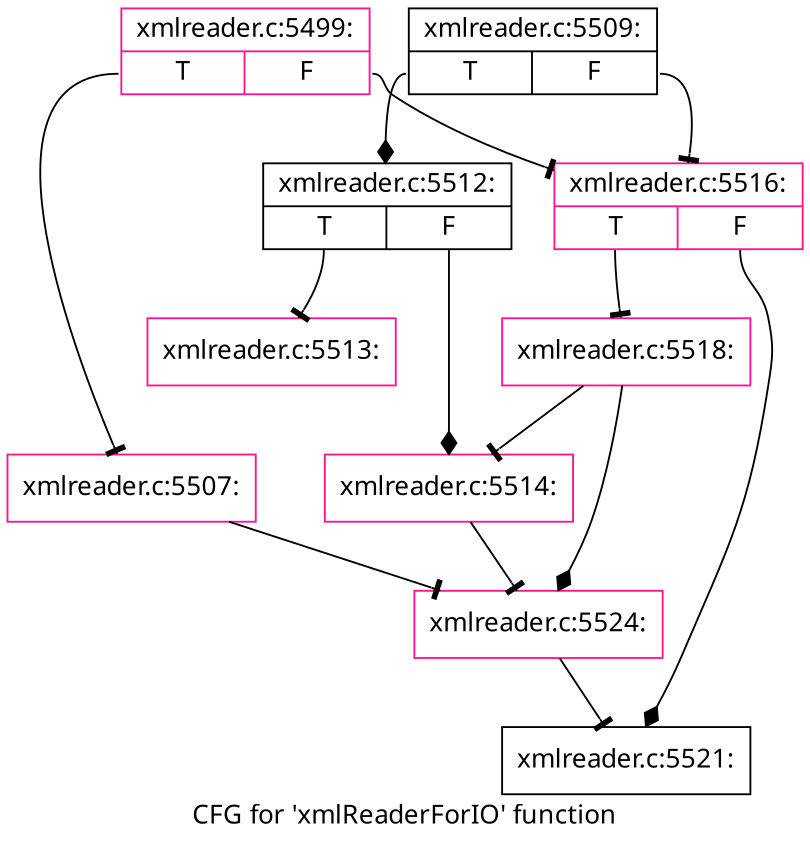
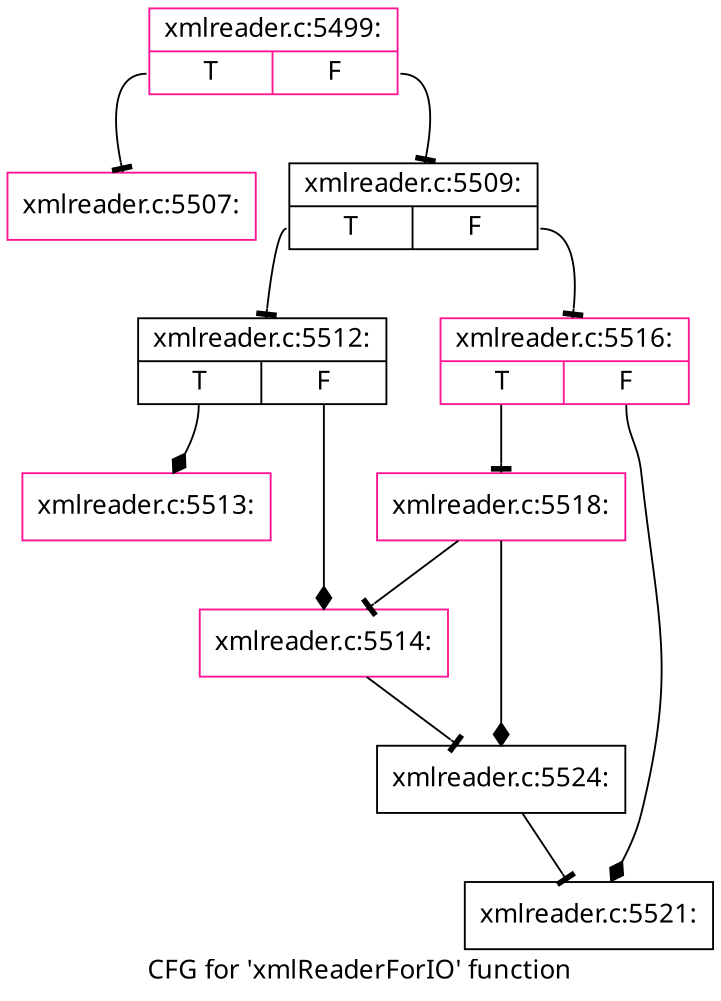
(388, 107) -> (273, 267)
(453, 129) -> (429, 106)
(318, 281) -> (195, 430)
(330, 555) -> none
(539, 624) -> (501, 779)
